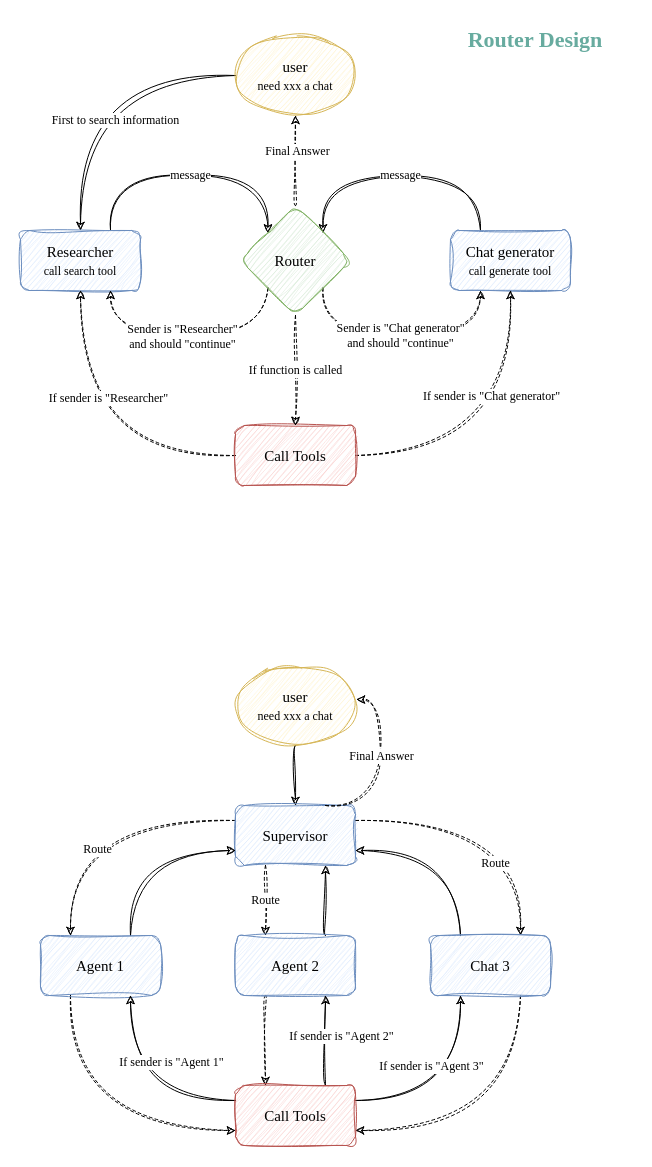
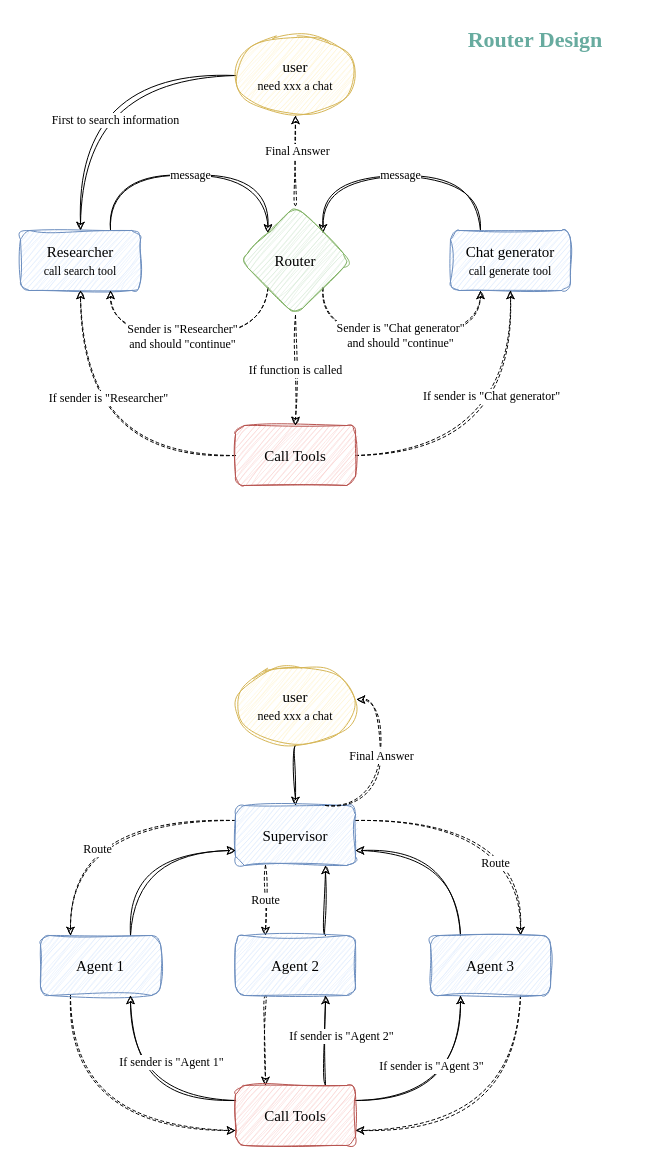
(491, 966) -> (491, 966)
